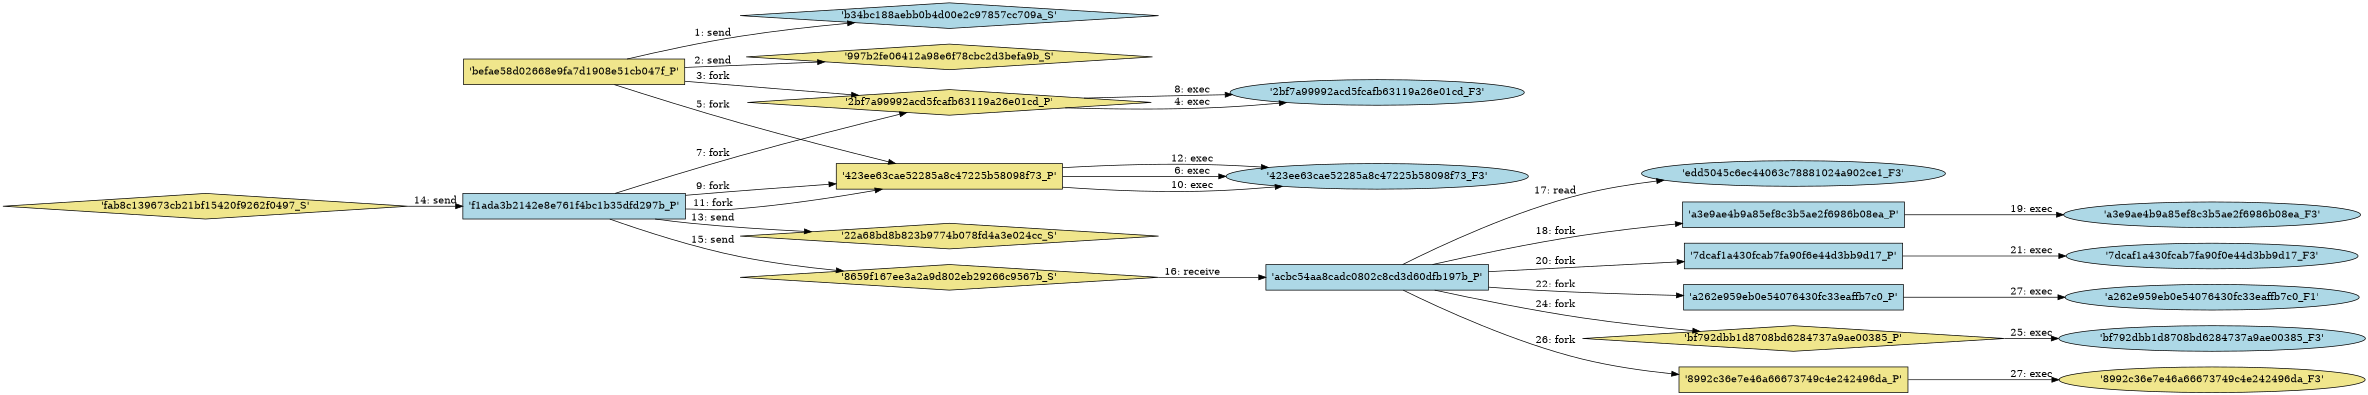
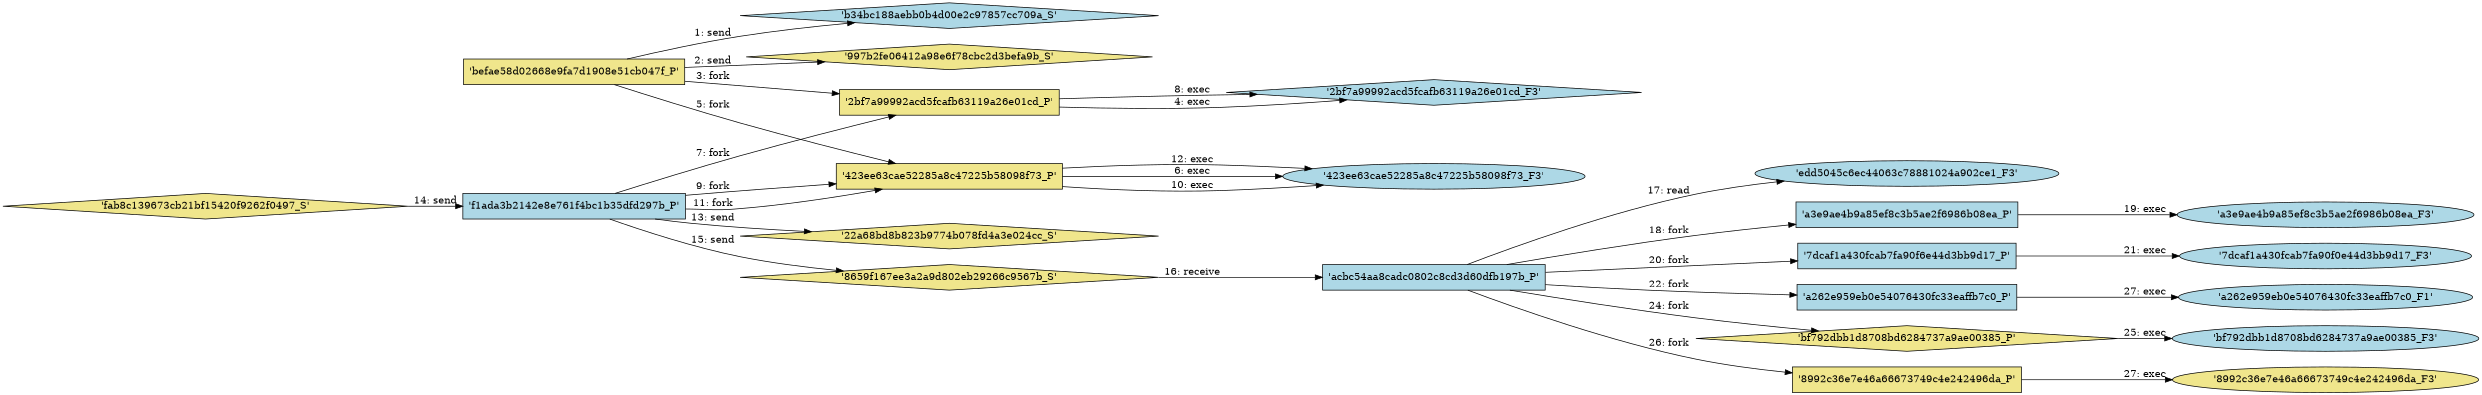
(1377, 92) -> (1434, 92)
(949, 102) -> (949, 102)
